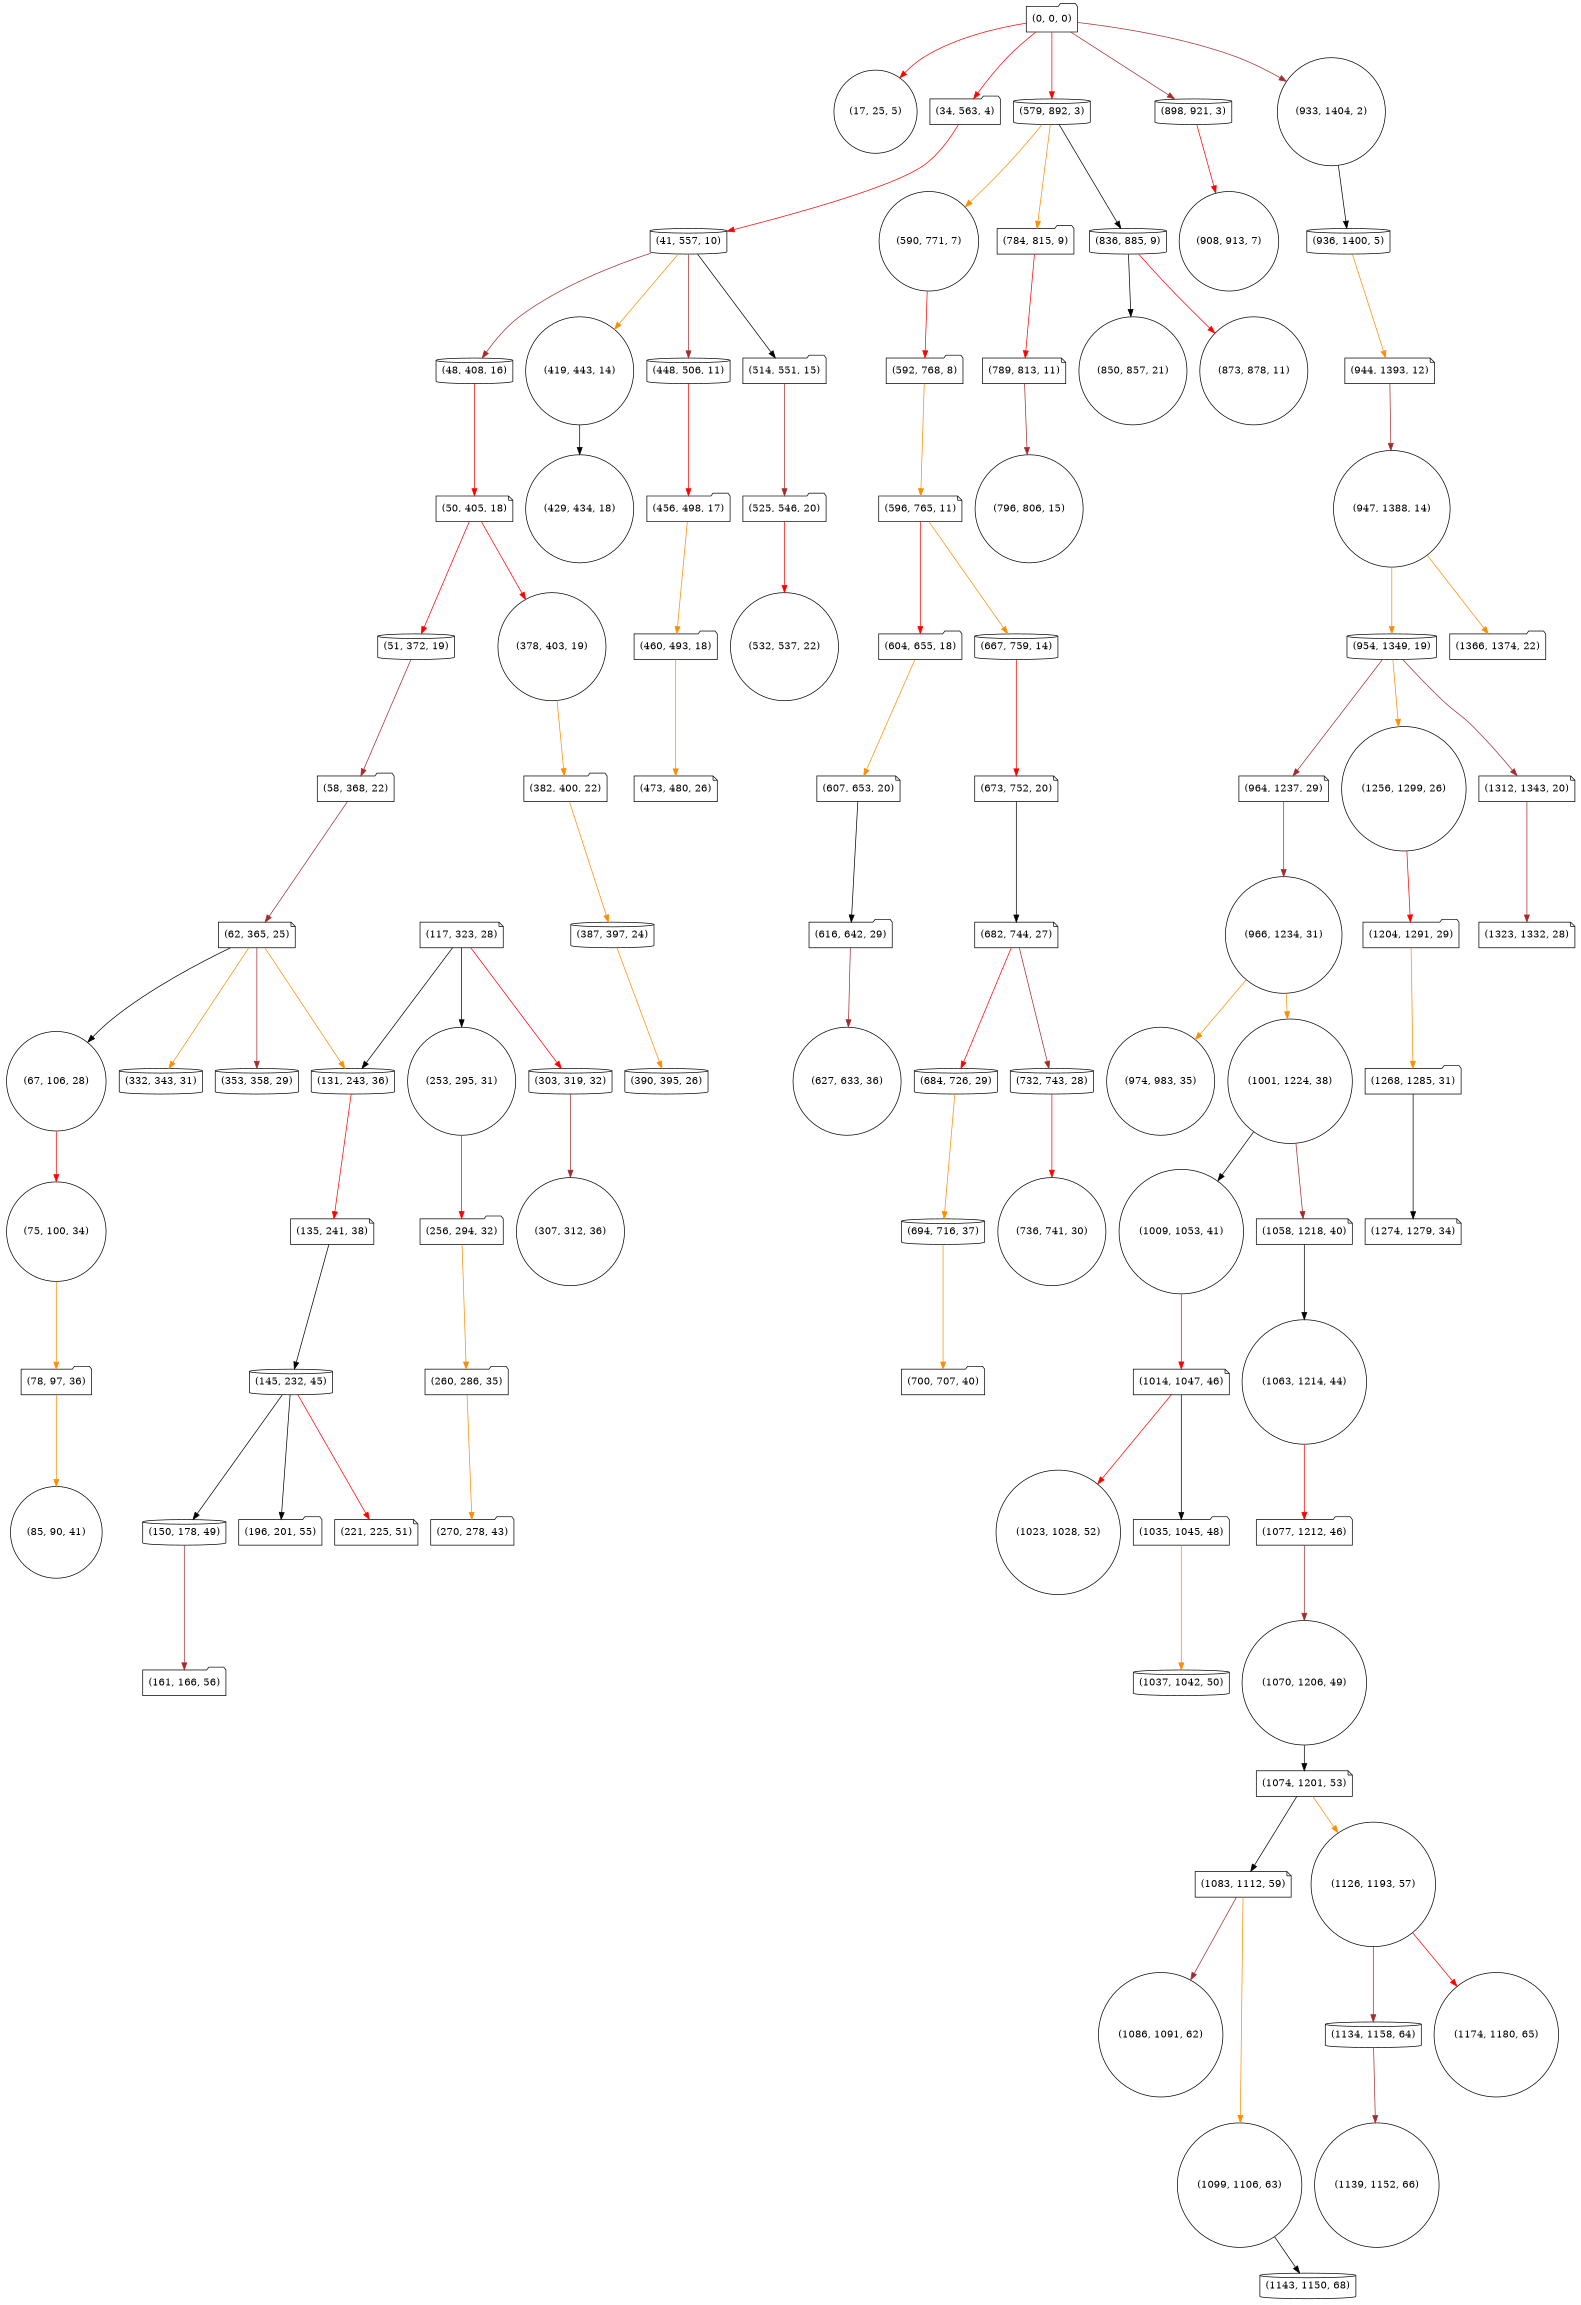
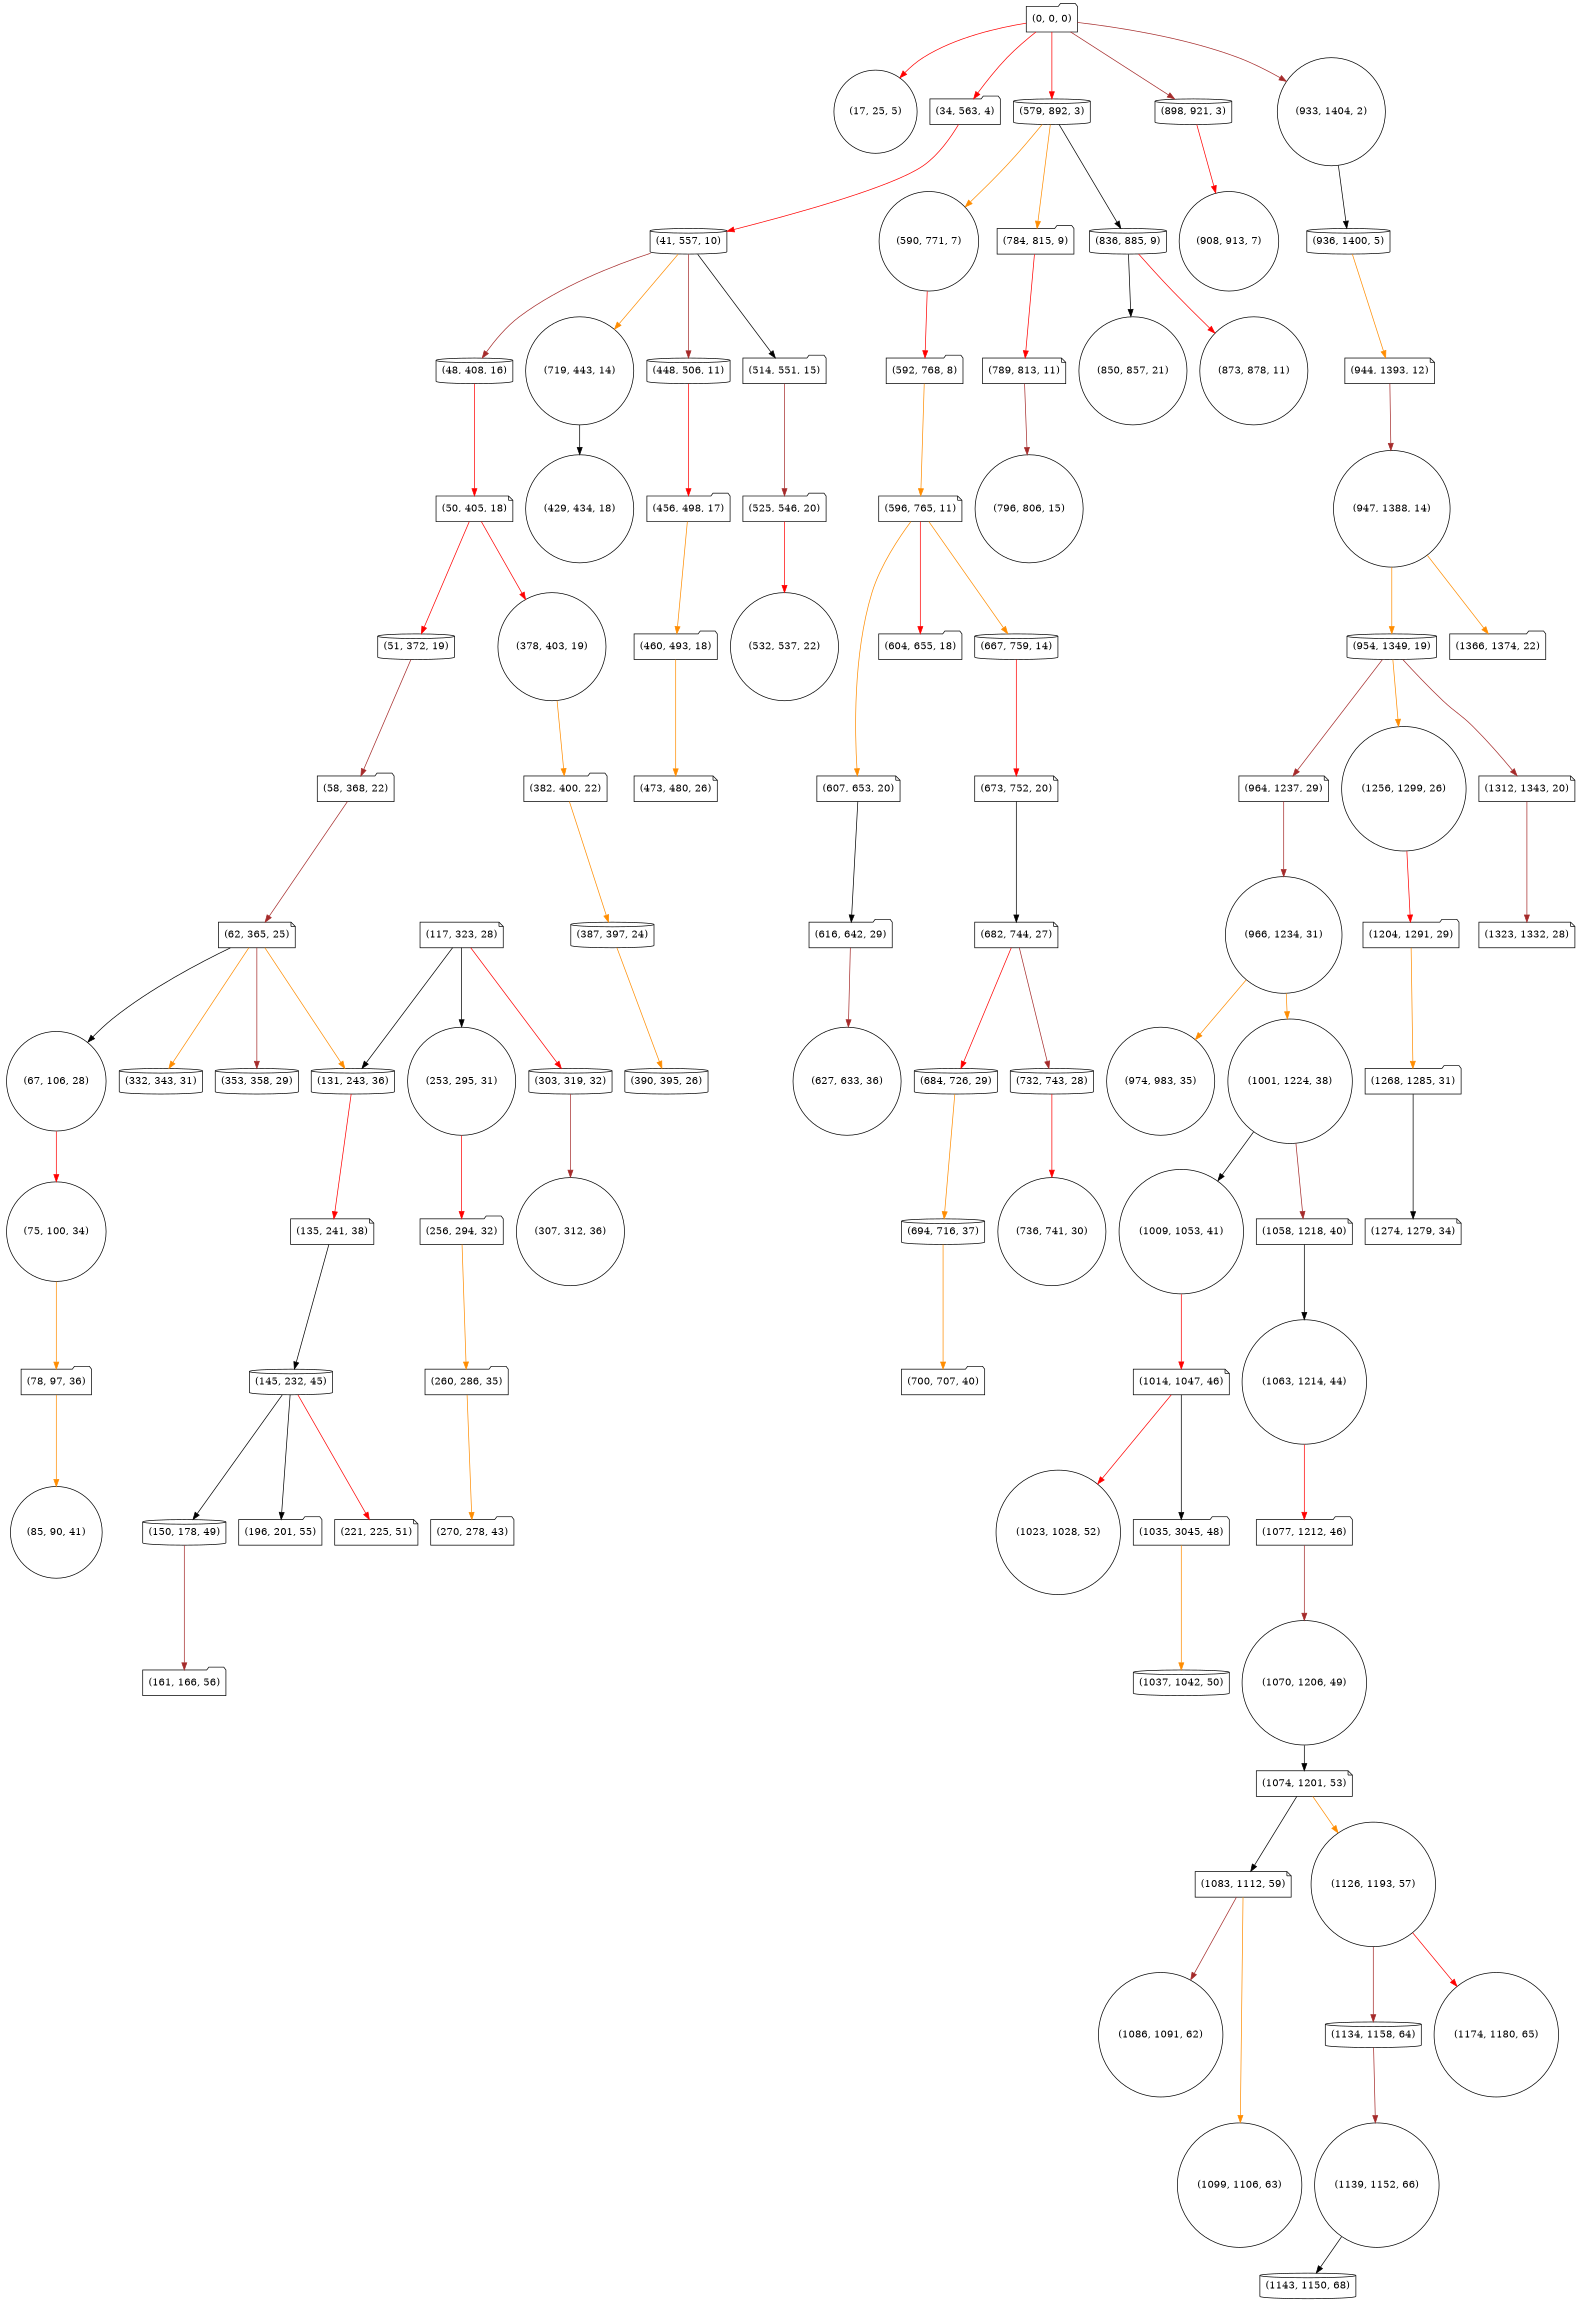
(580, 371) -> (580, 371)
(891, 714) -> (862, 640)
(1181, 1532) -> (1181, 1532)
(1285, 2252) -> (1331, 2252)
